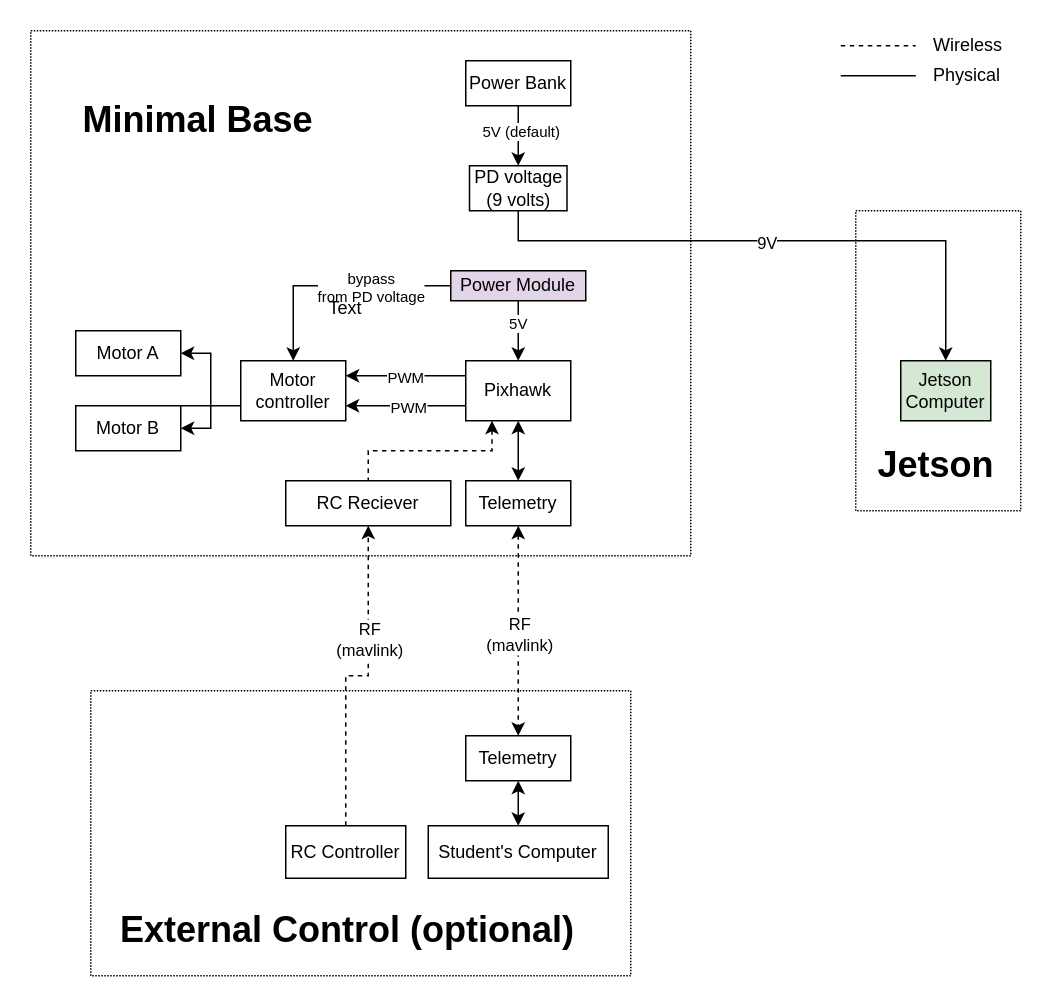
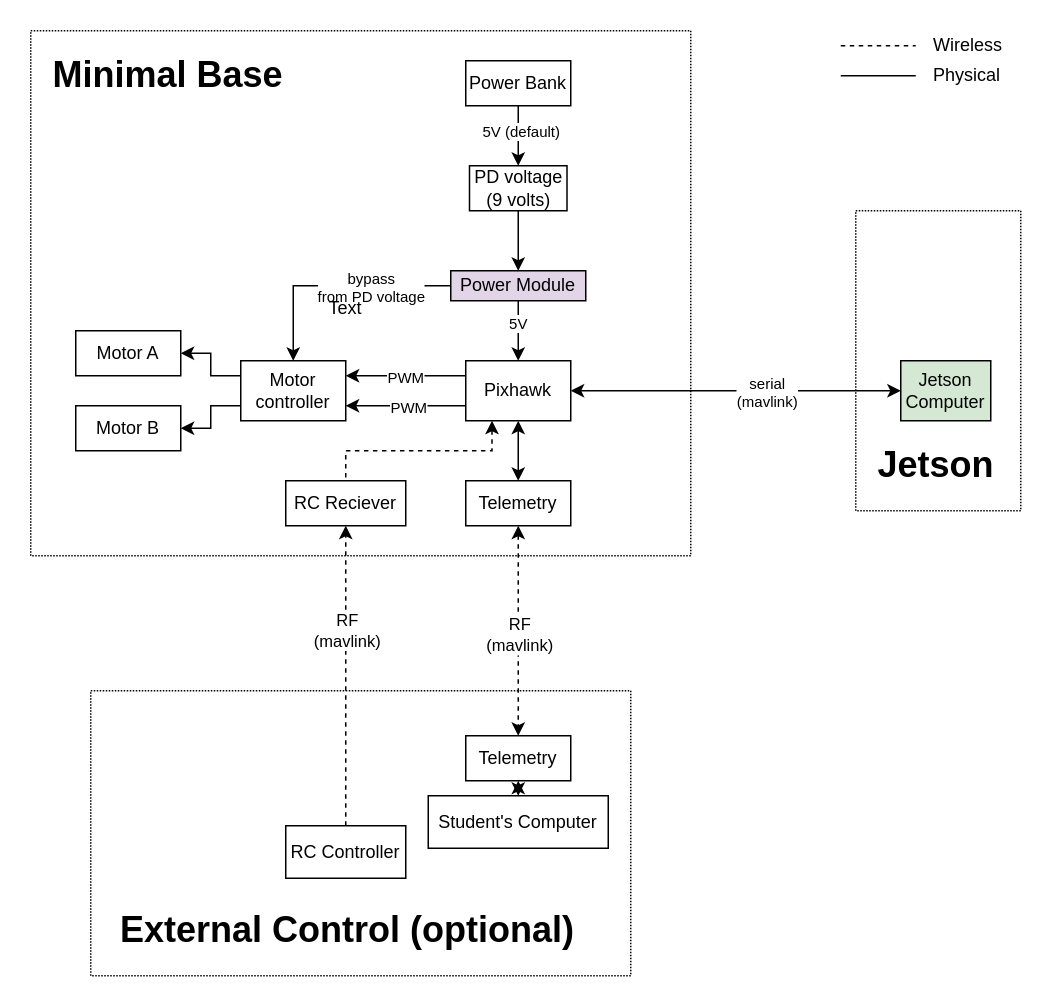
(218, 121) -> (188, 76)
(789, 241) -> none
none -> (518, 252)
none -> (659, 391)
(211, 403) -> (224, 376)
(368, 503) -> (346, 503)
(518, 852) -> (518, 822)
